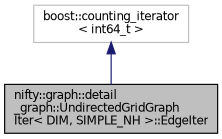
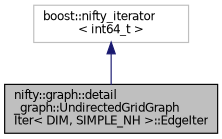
(111, 24) -> (111, 24)
